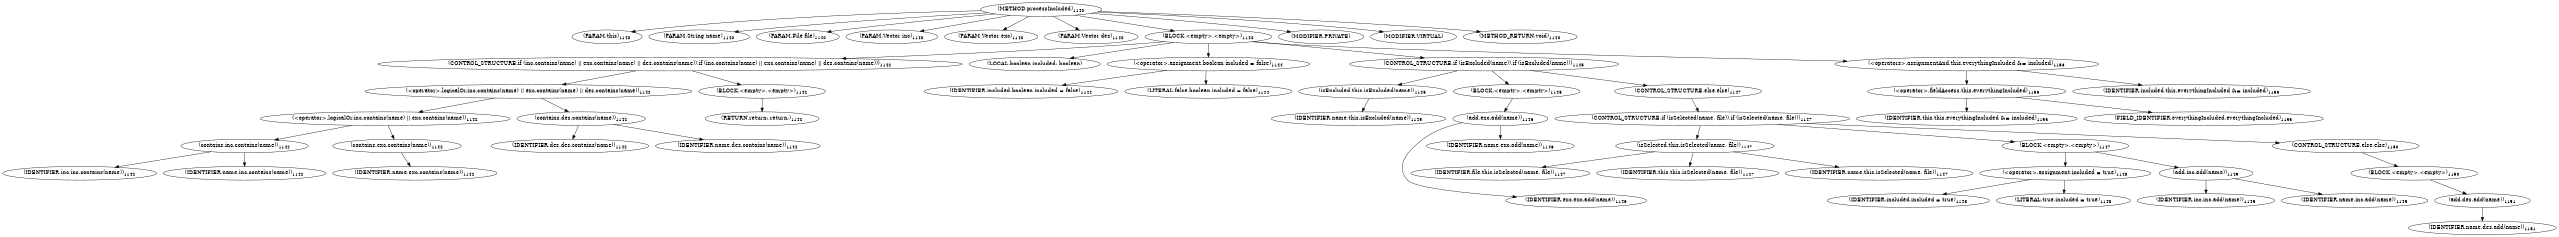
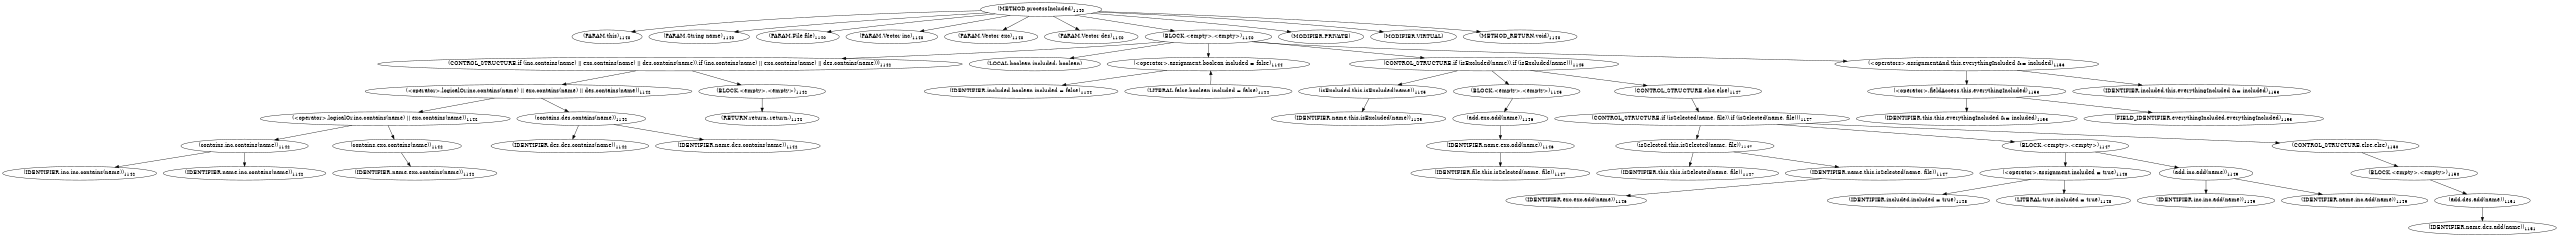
(1206, 76) -> (1211, 80)
(1600, 159) -> (1500, 158)
(1414, 183) -> (1726, 187)
